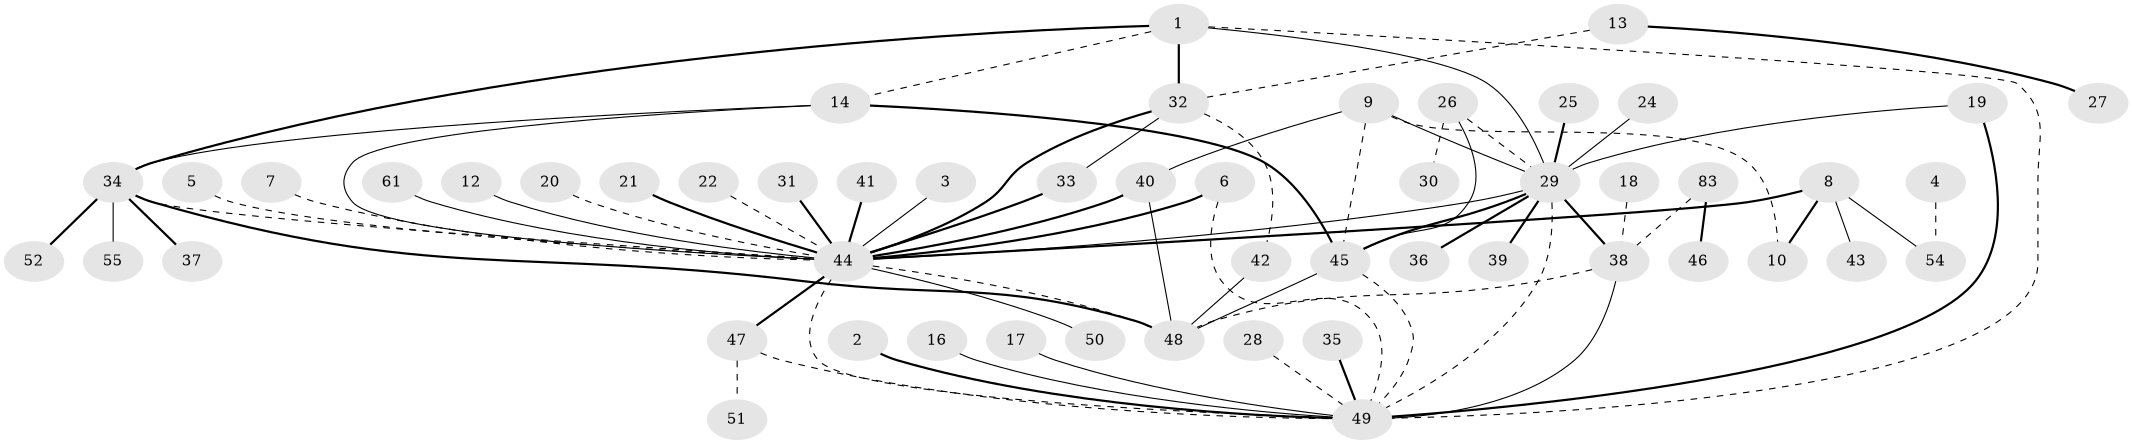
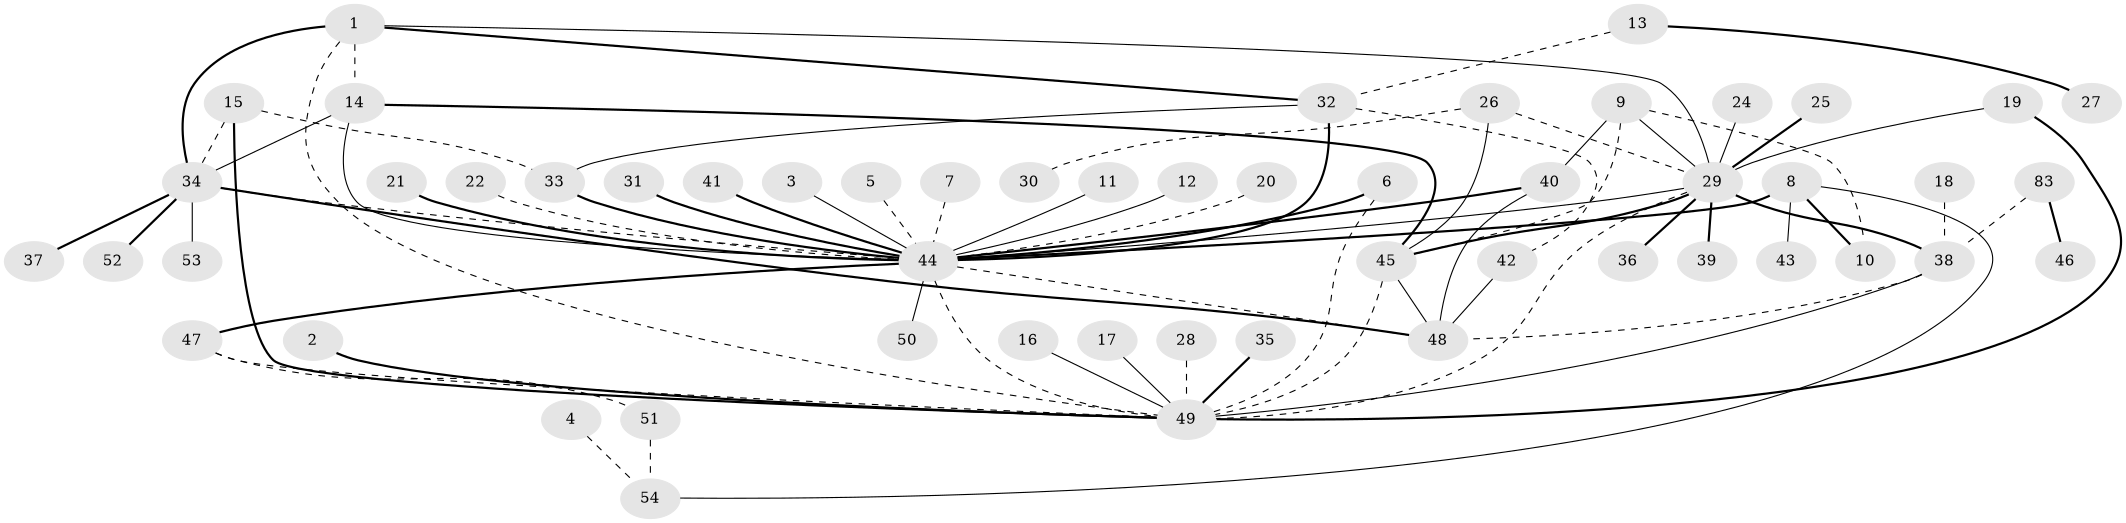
none -> (234, 103)
(392, 182) -> (1108, 182)
(113, 261) -> (192, 261)
none -> (650, 459)
